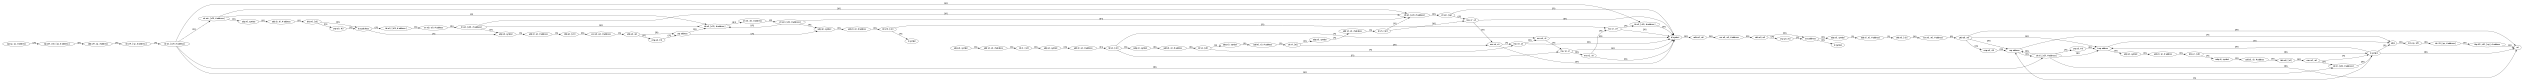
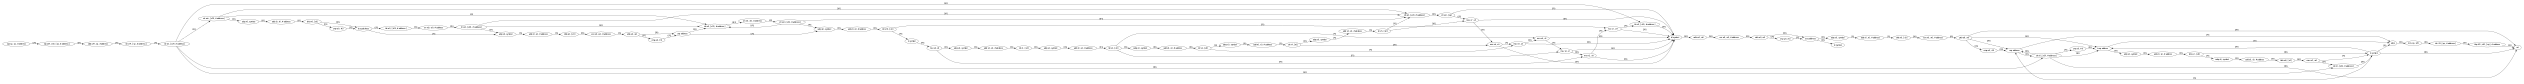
none -> (934, 48)
